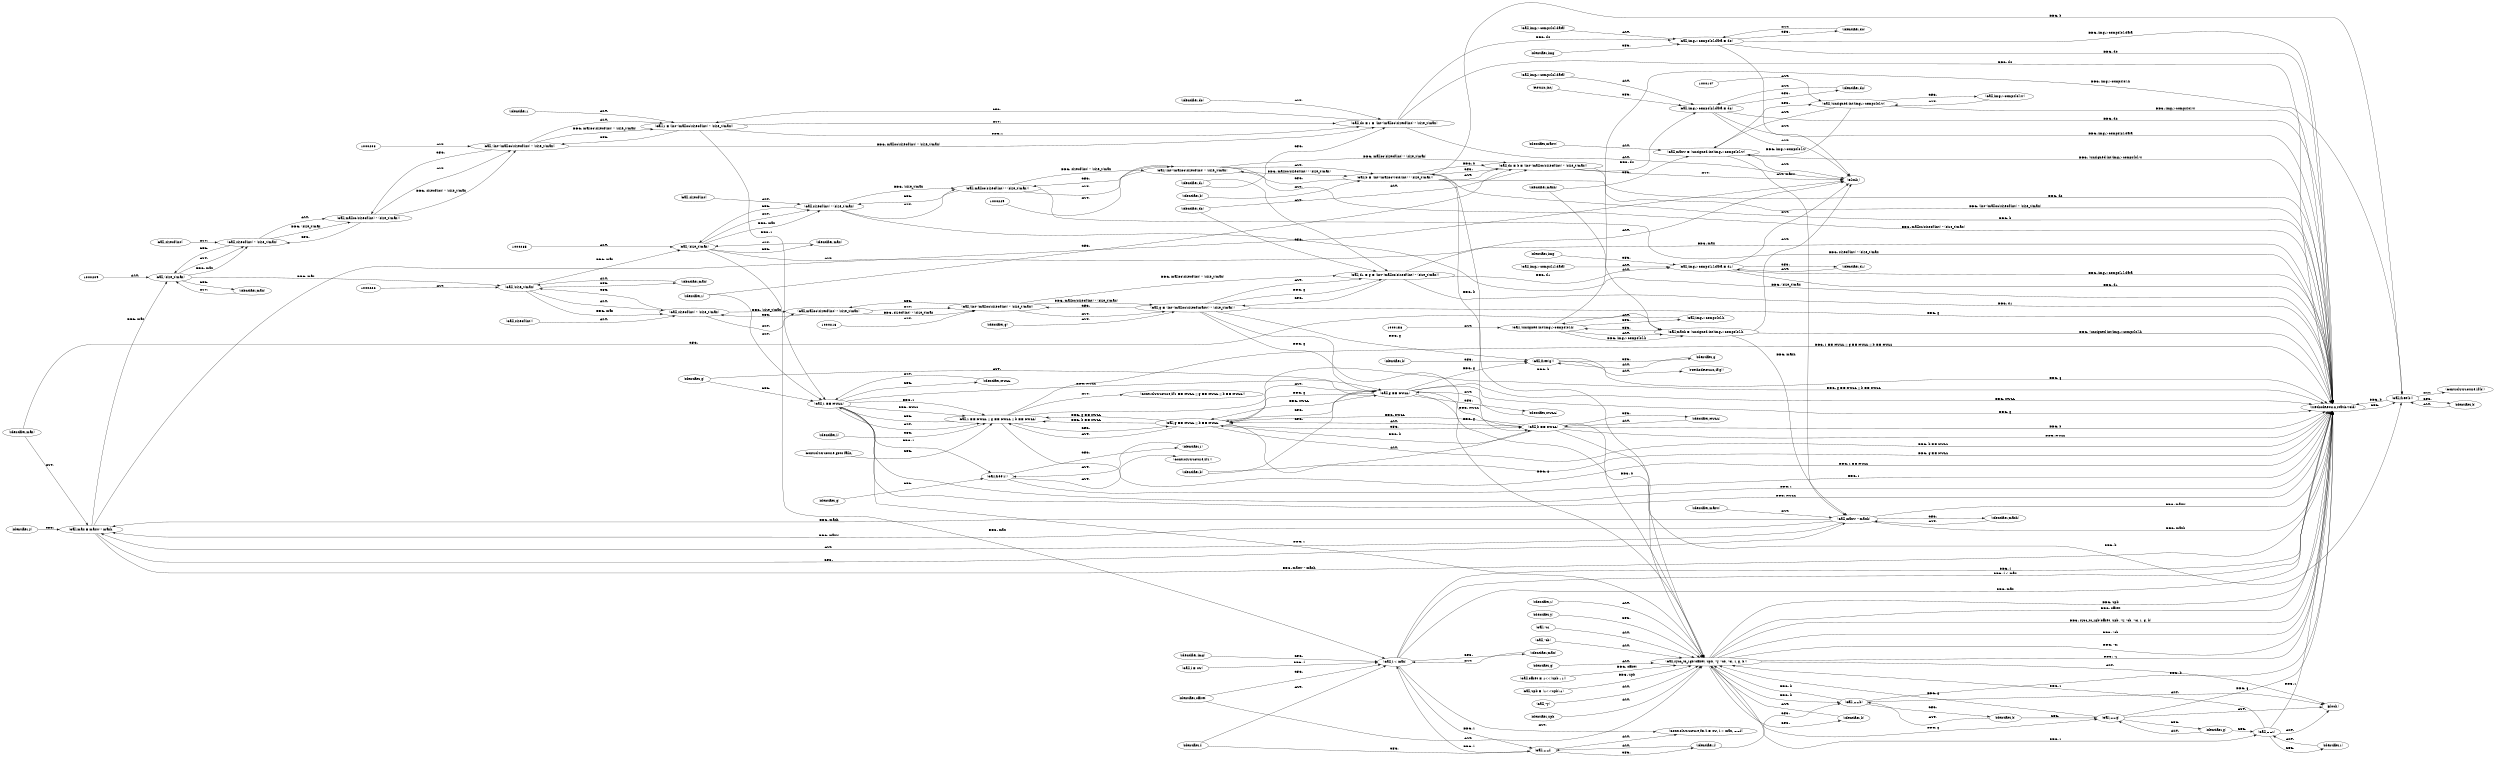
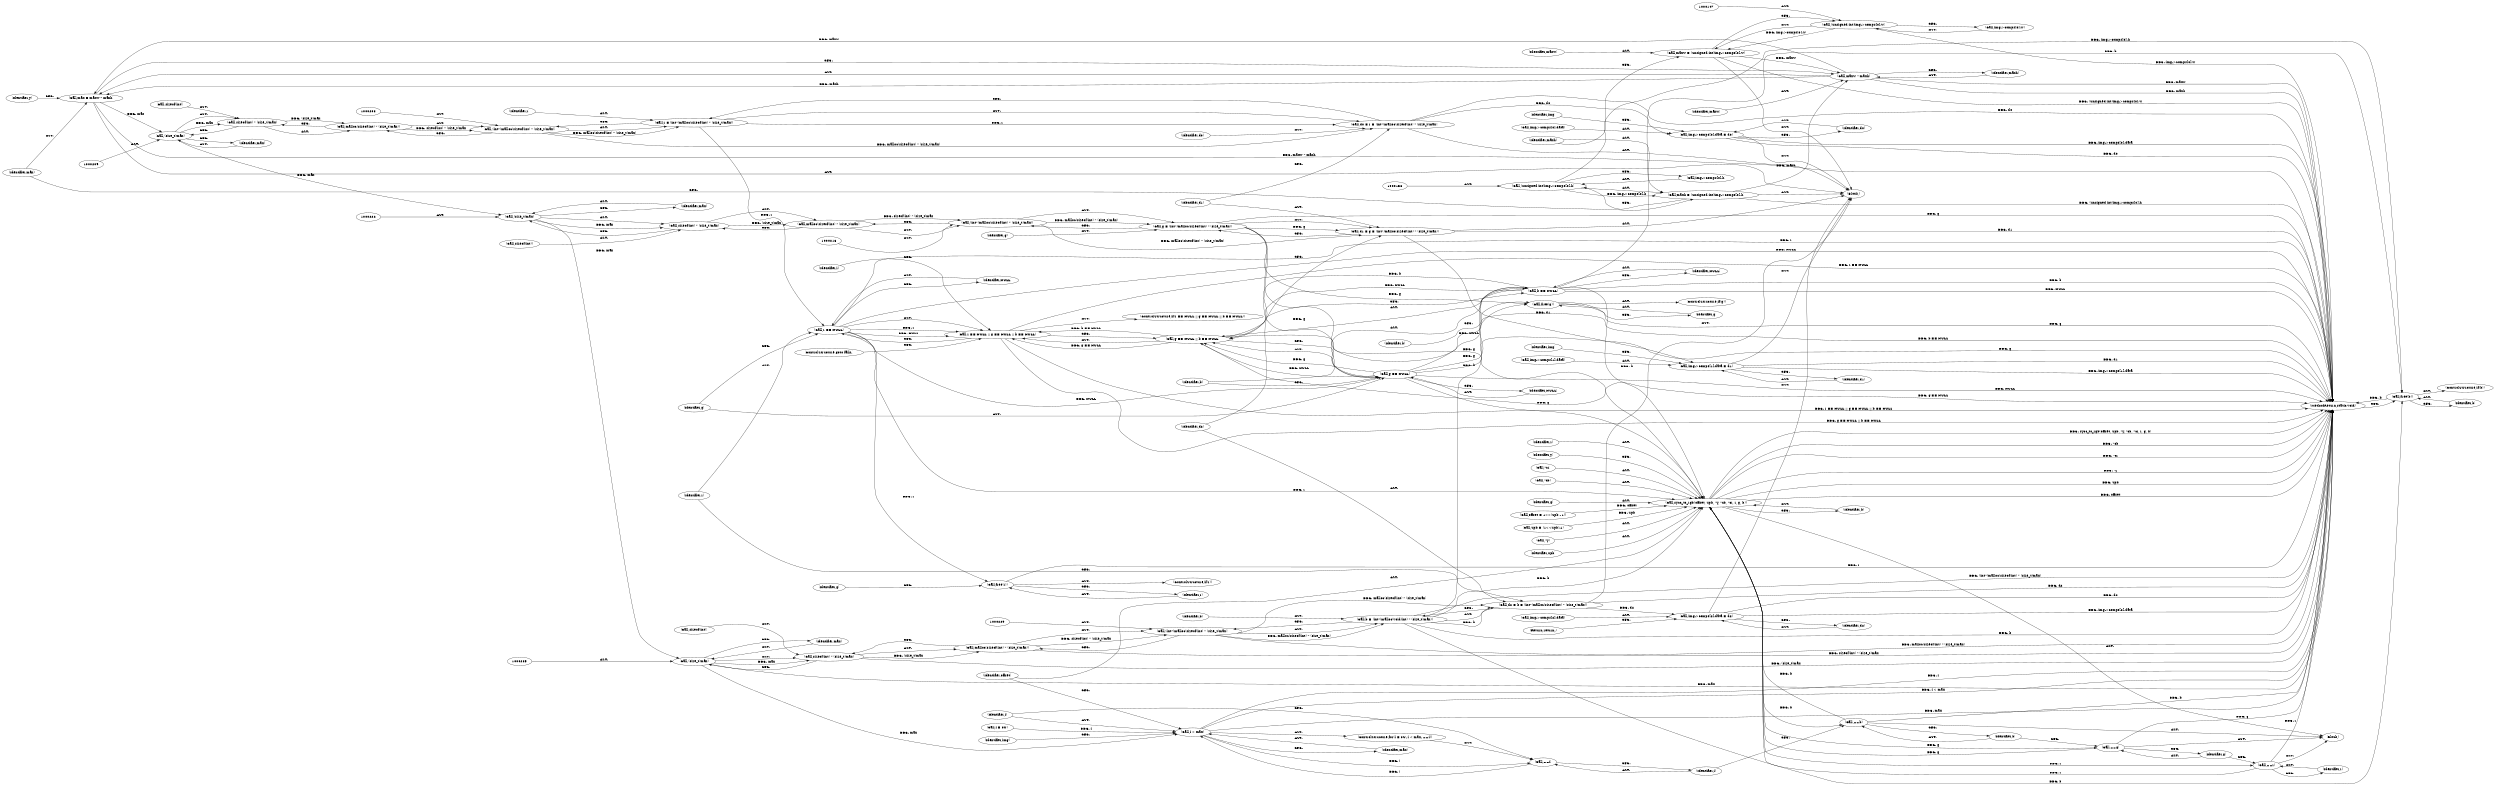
(1543, 88) -> (1543, 631)
(1786, 174) -> (1786, 58)
(1193, 308) -> (1193, 227)
(1706, 370) -> (1706, 302)
(1615, 742) -> (1480, 748)
